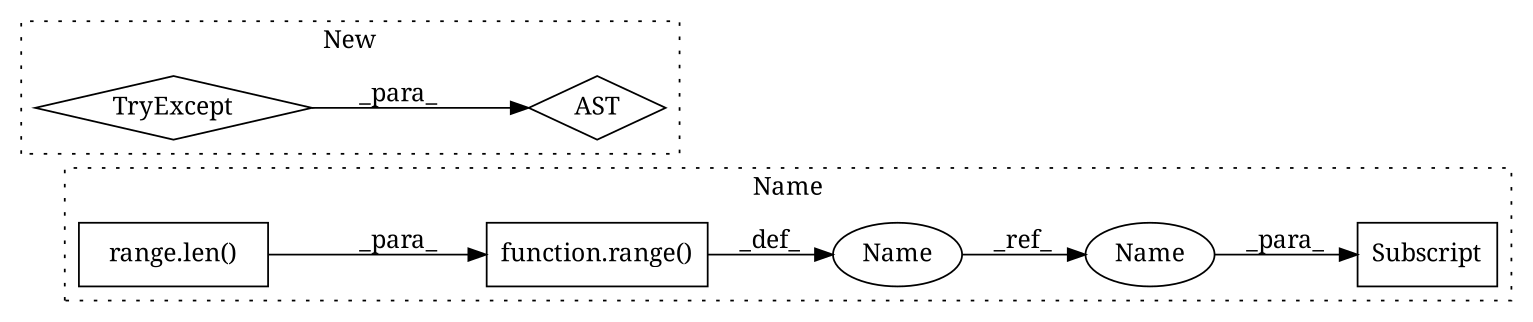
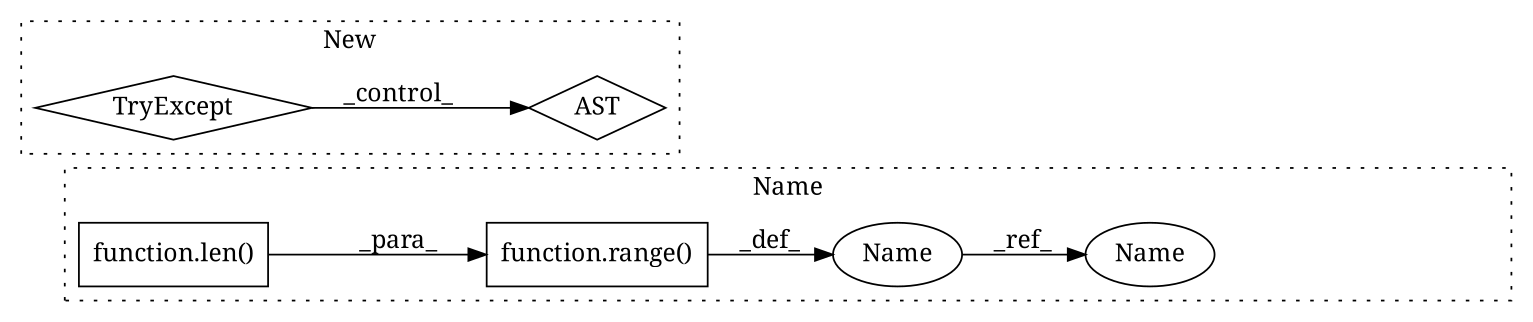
(399, 95) -> (399, 95)
(173, 255) -> (173, 255)
(1427, 255) -> none
